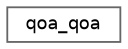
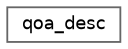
(64, 25) -> (64, 25)
